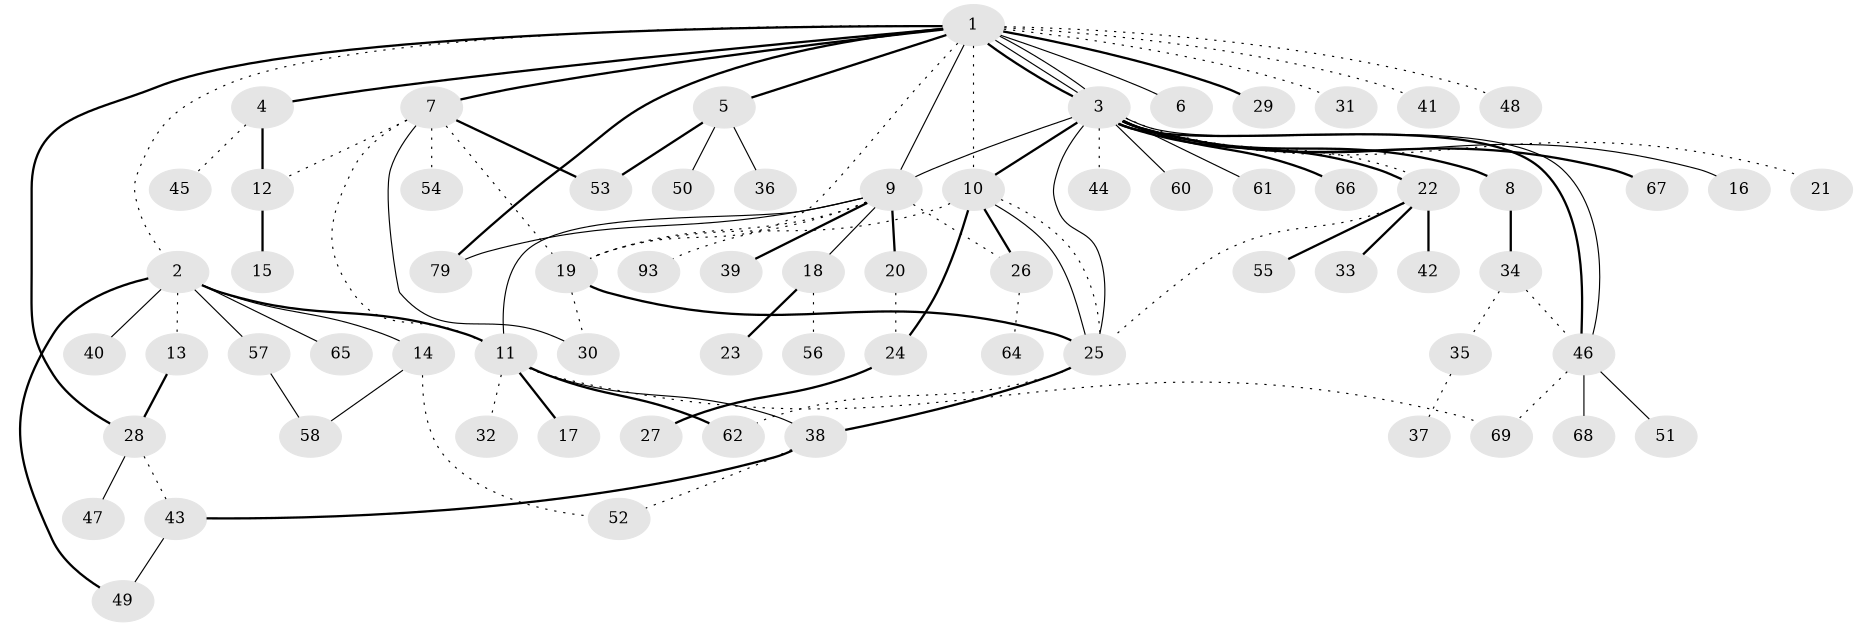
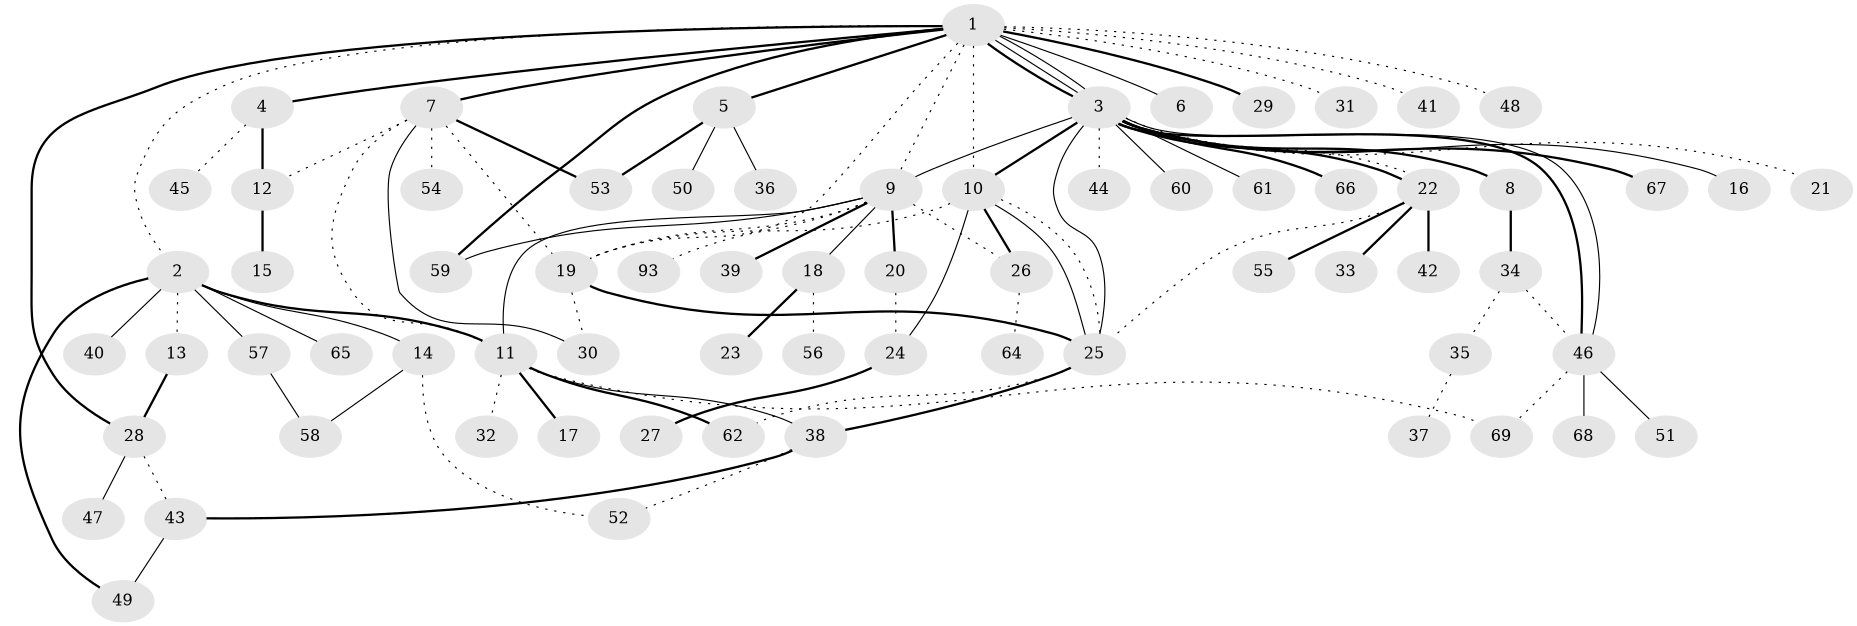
(932, 107) -> (932, 107)
(441, 272) -> (441, 272)
(945, 276) -> (945, 276)
